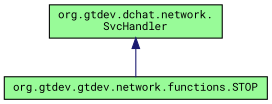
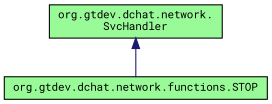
(136, 88) -> (136, 88)
